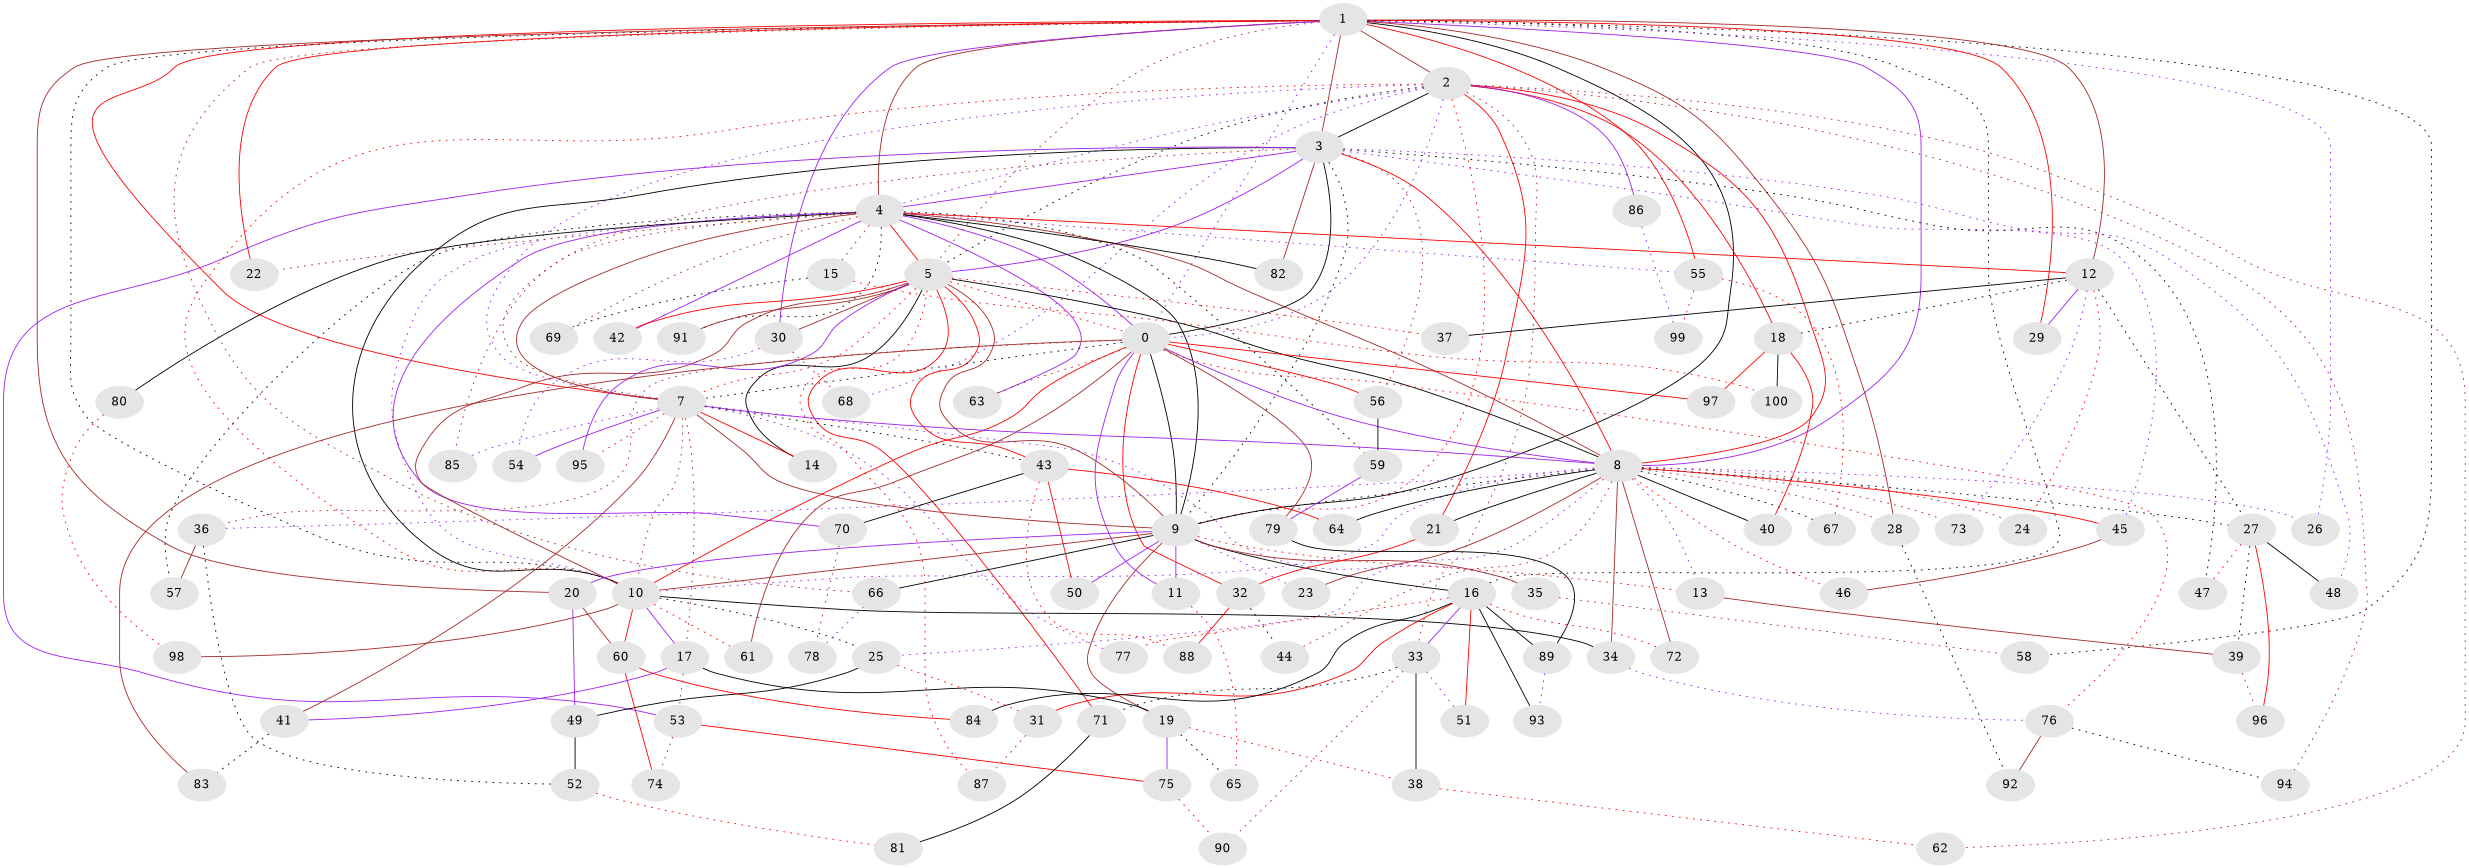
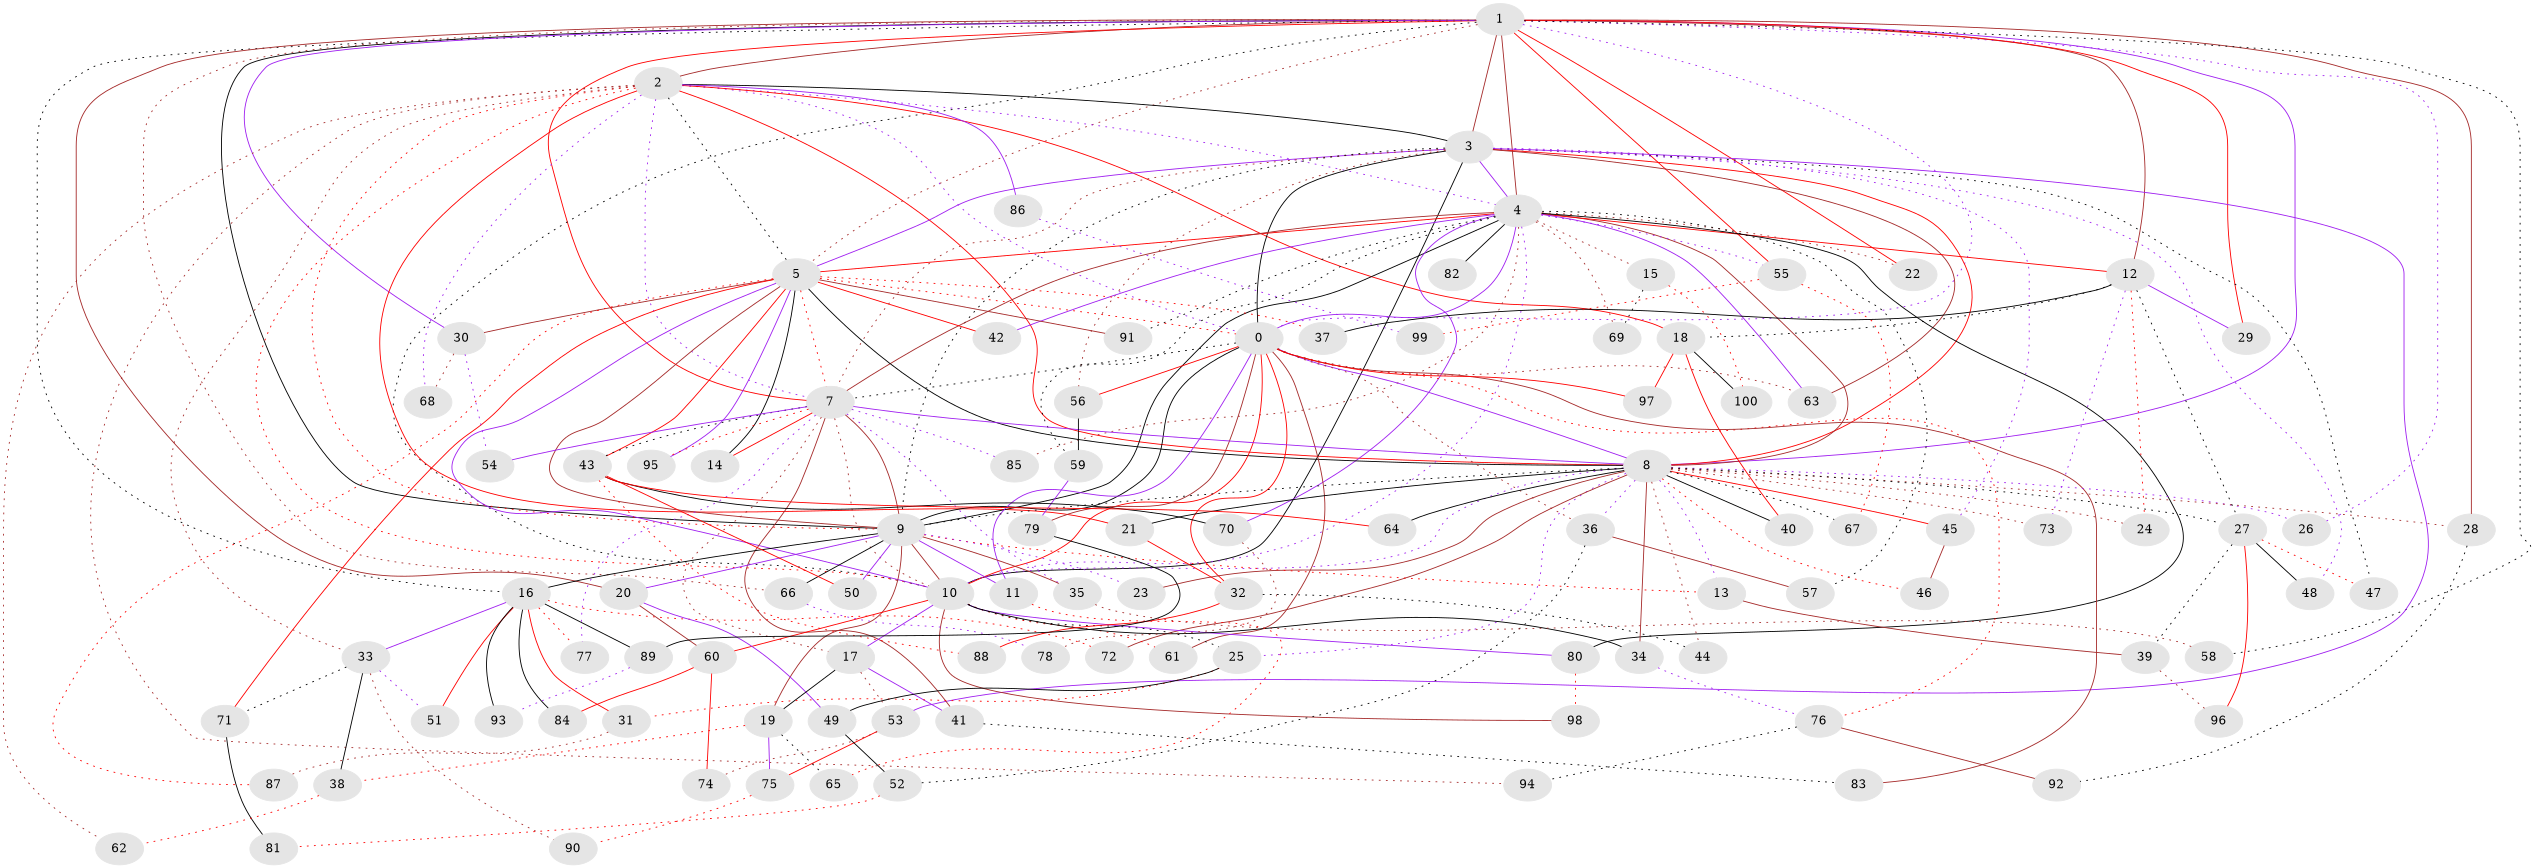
(1299, 211) -> (1823, 201)
(518, 389) -> (452, 463)
none -> (1259, 636)
